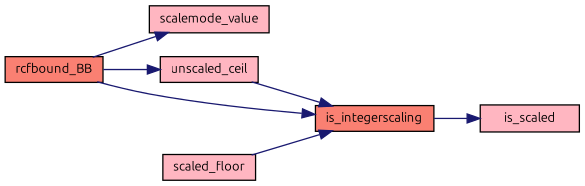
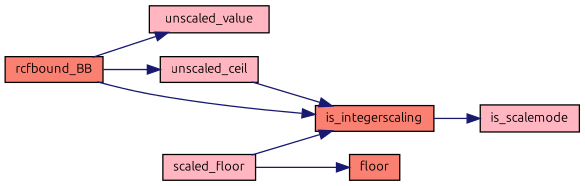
(209, 19) -> (209, 19)
(530, 118) -> (530, 118)
none -> (375, 167)
